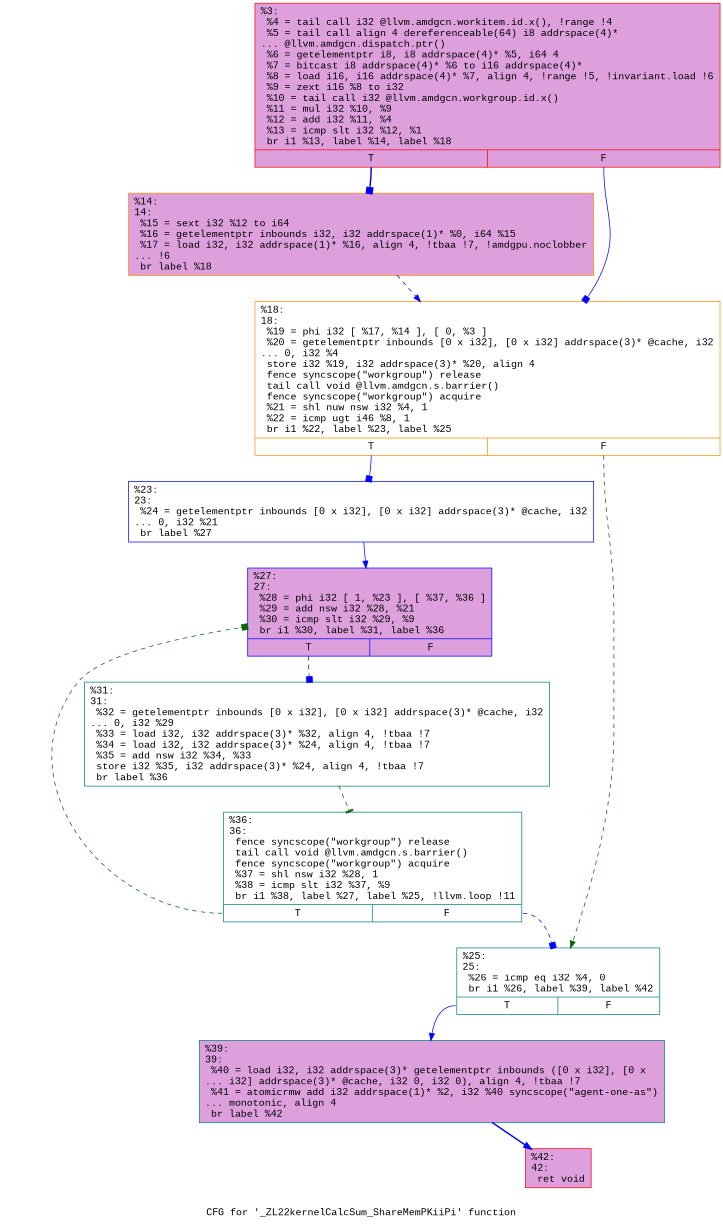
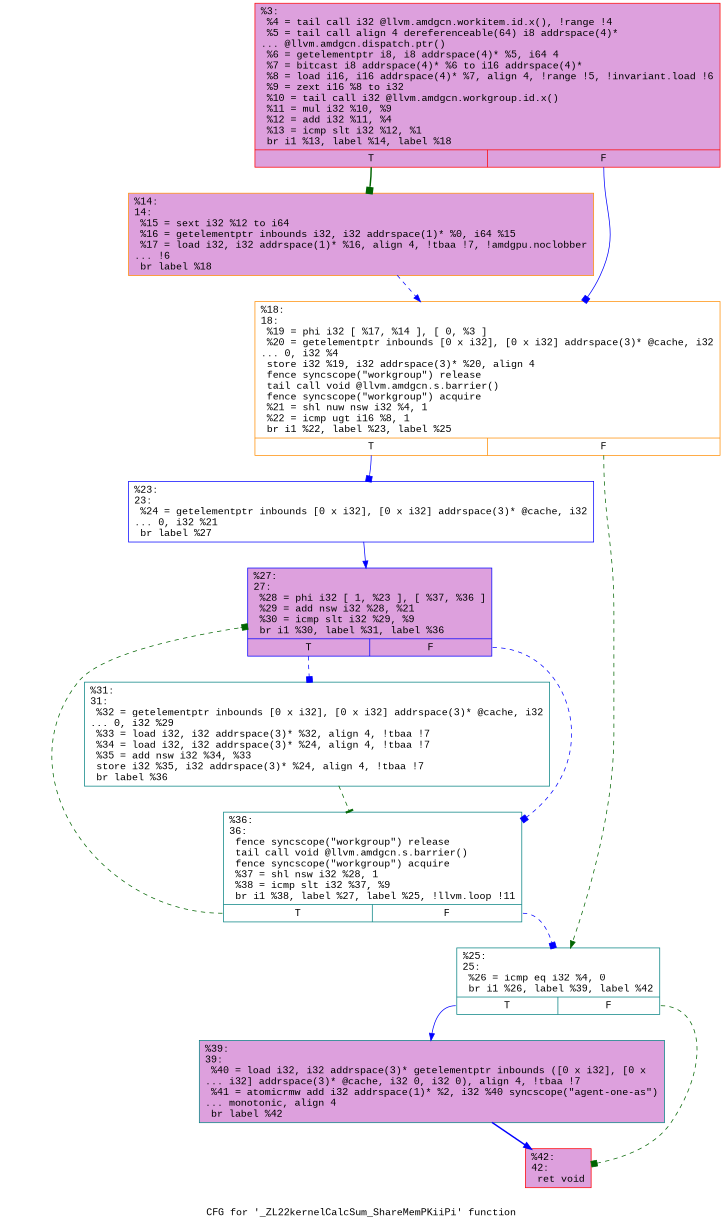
(371, 177) -> (371, 177)
(335, 418) -> (335, 418)
none -> (570, 717)
none -> (685, 1097)
